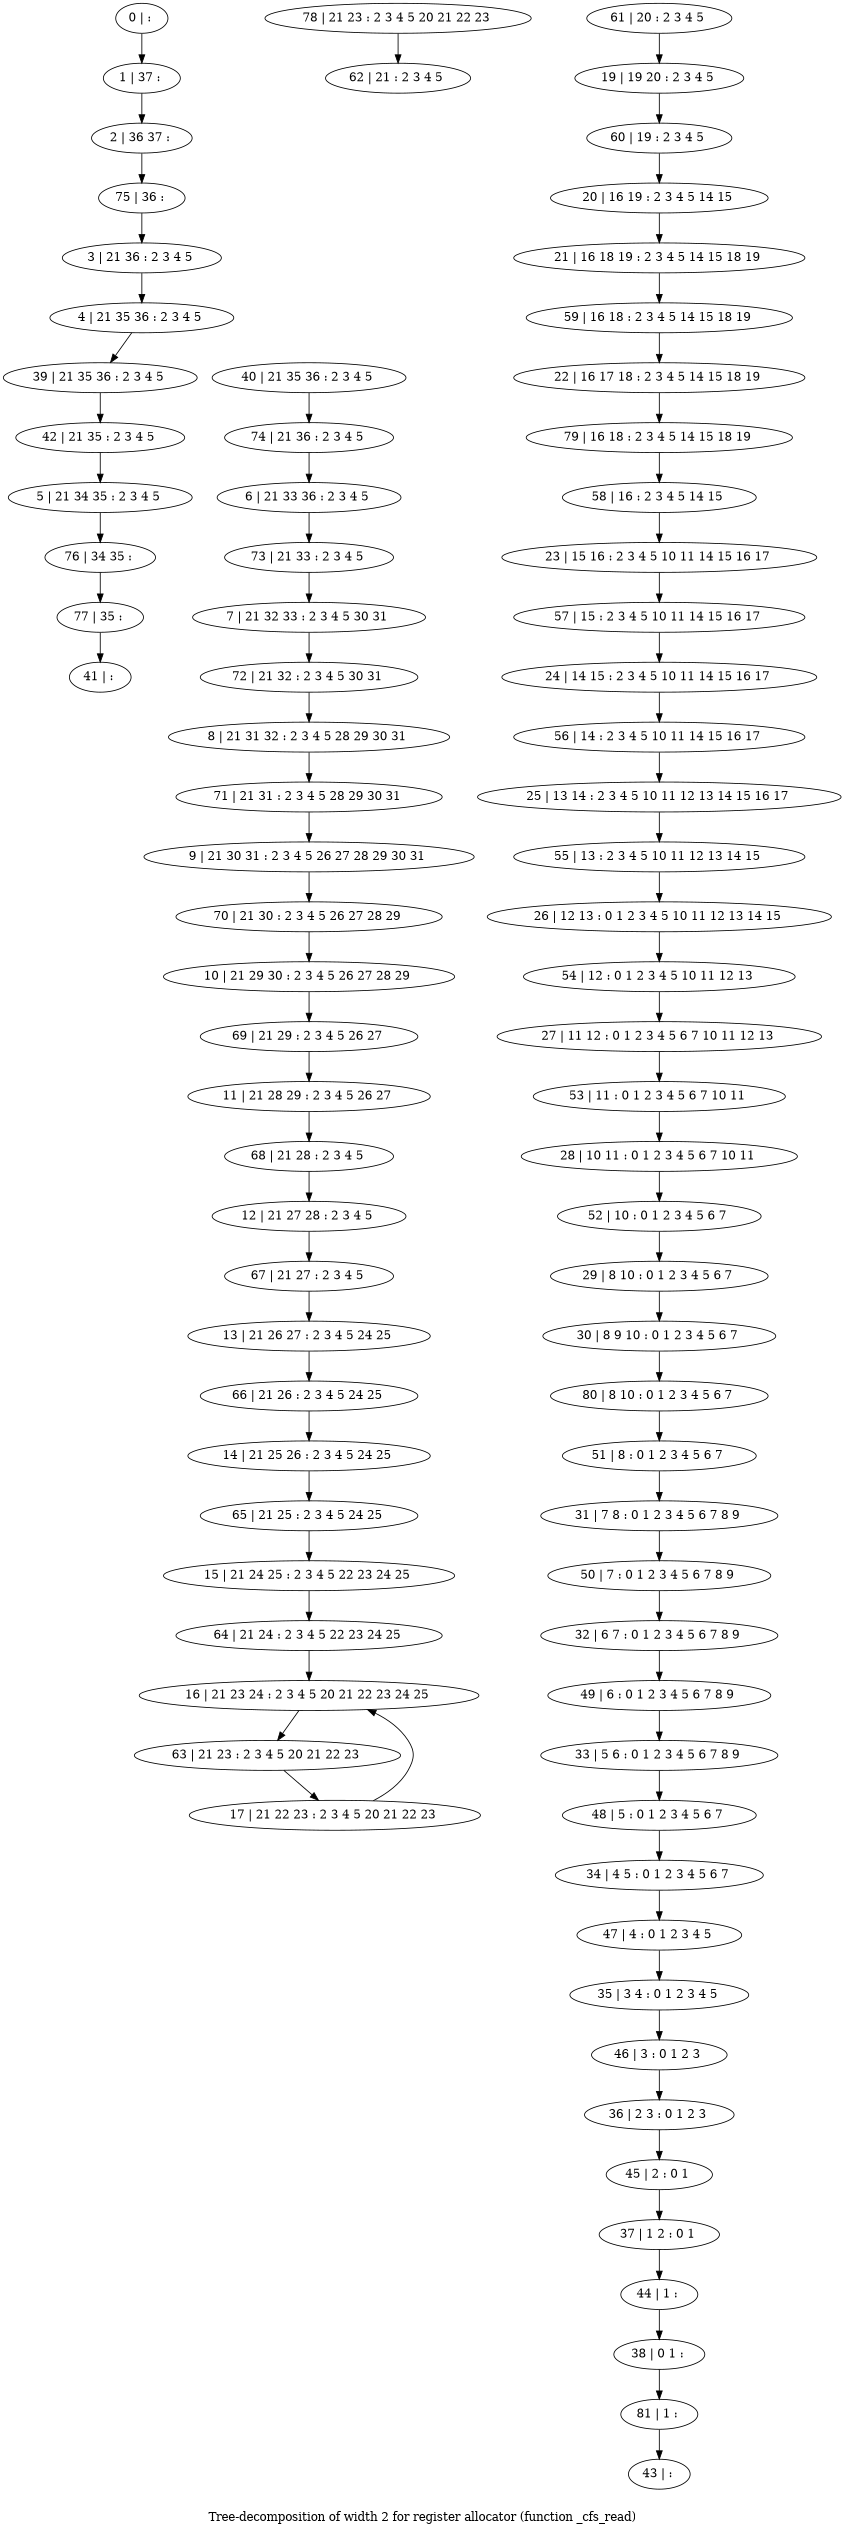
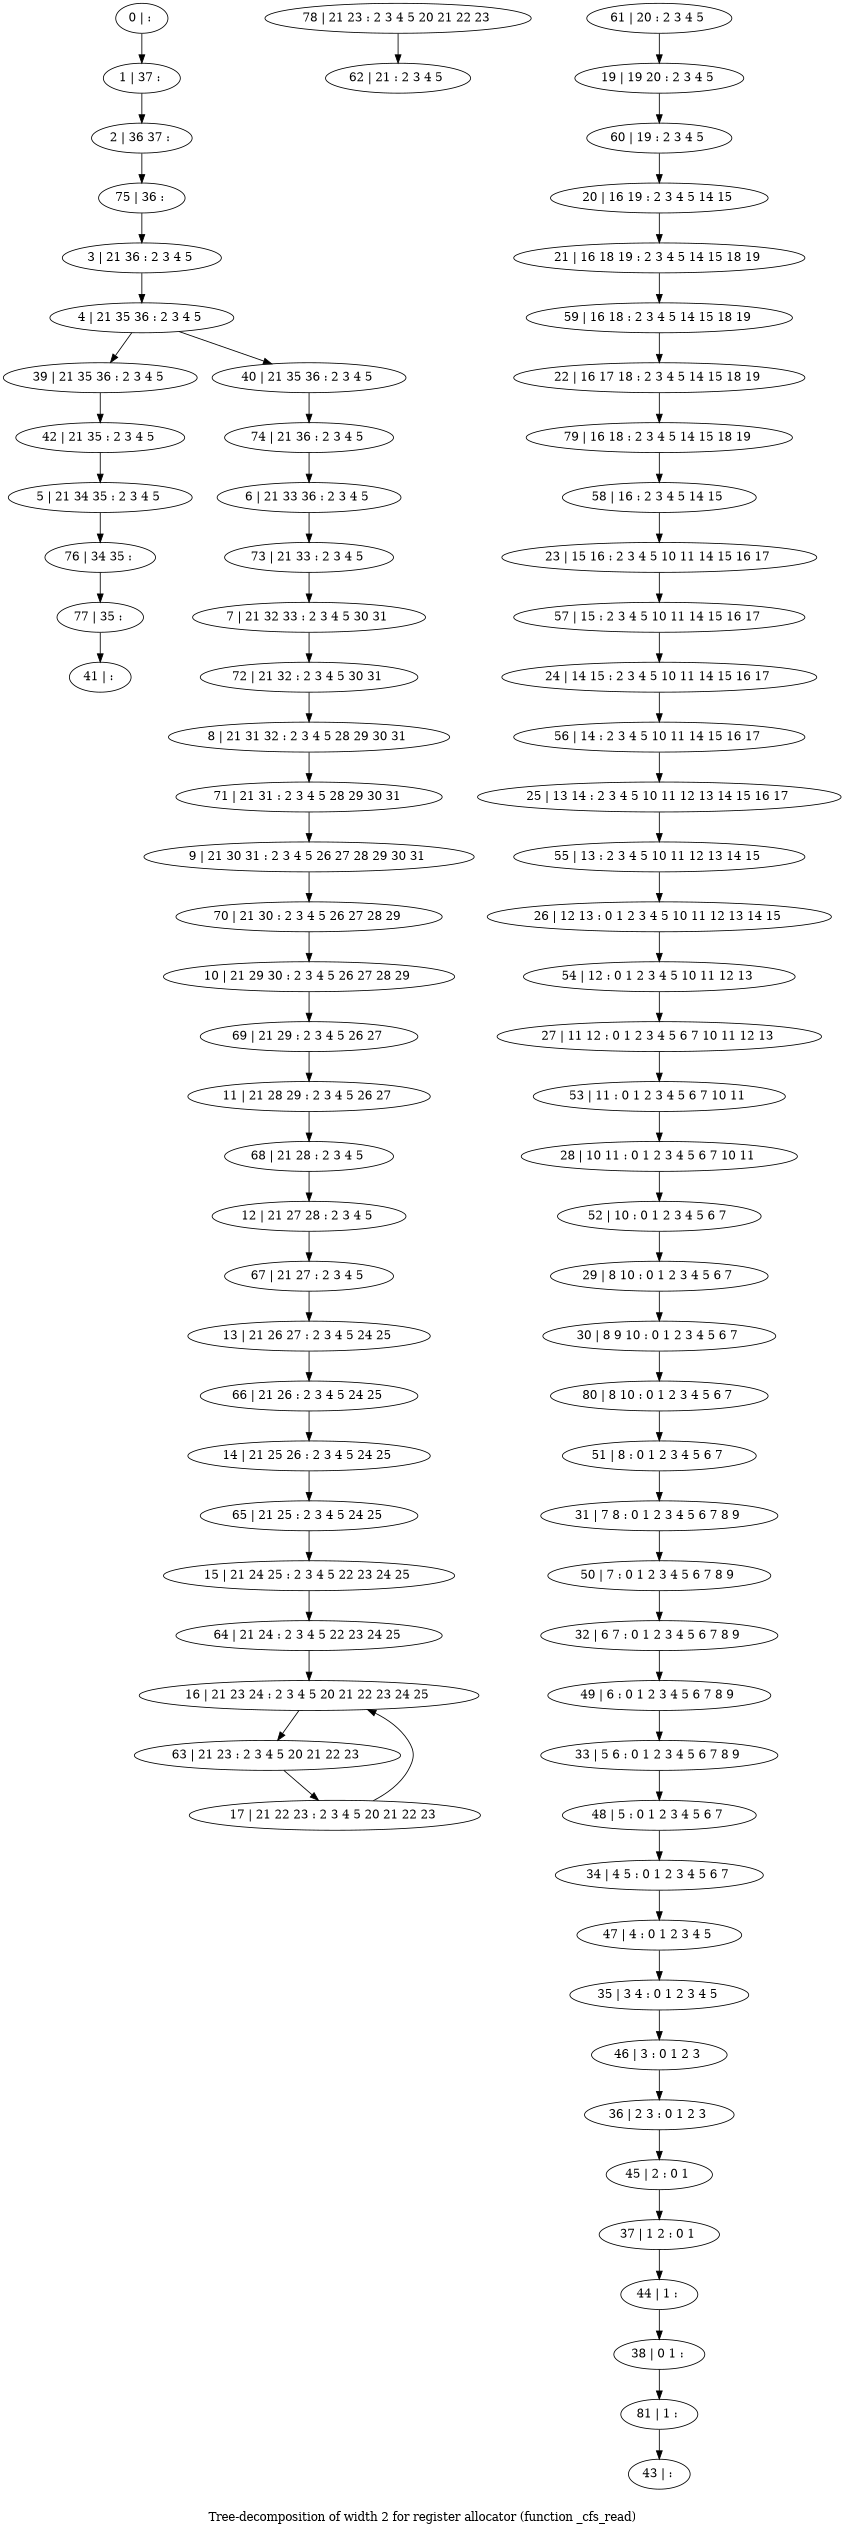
none -> (221, 346)
